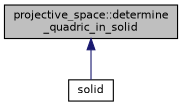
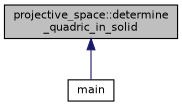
(91, 90) -> (91, 90)
